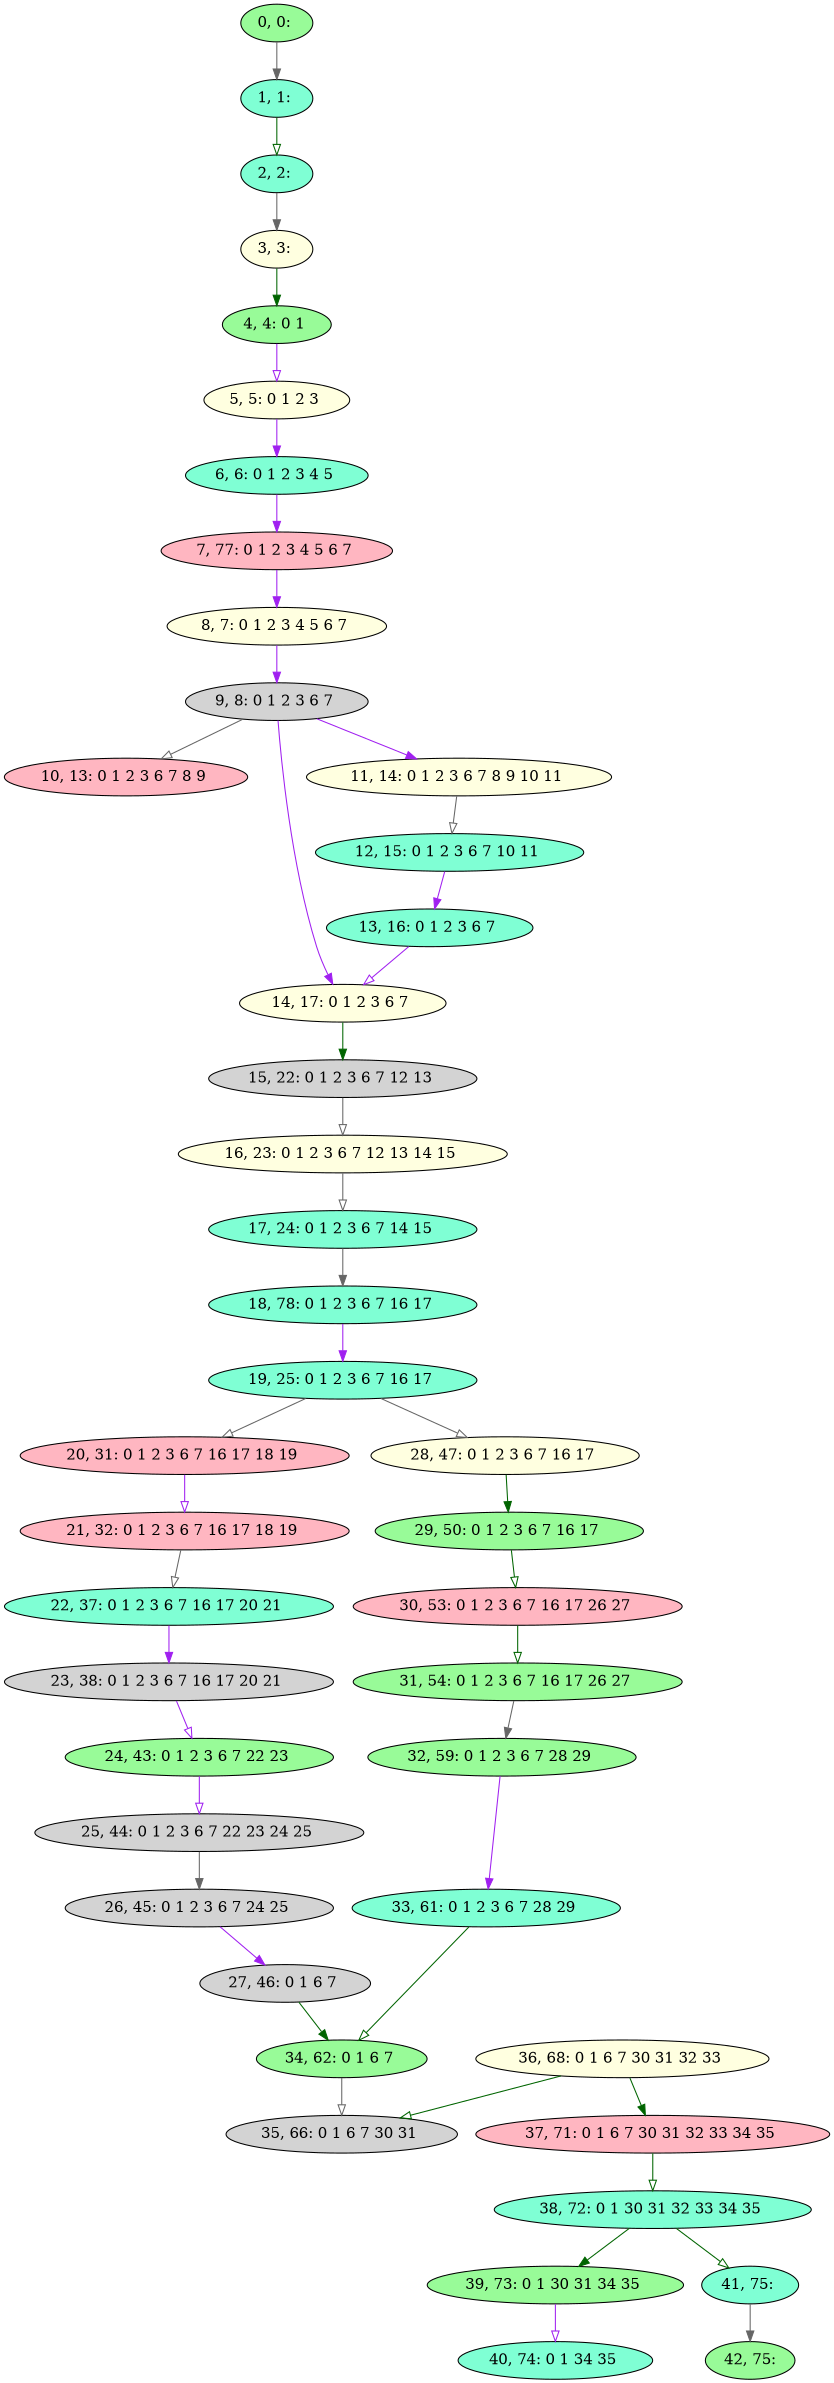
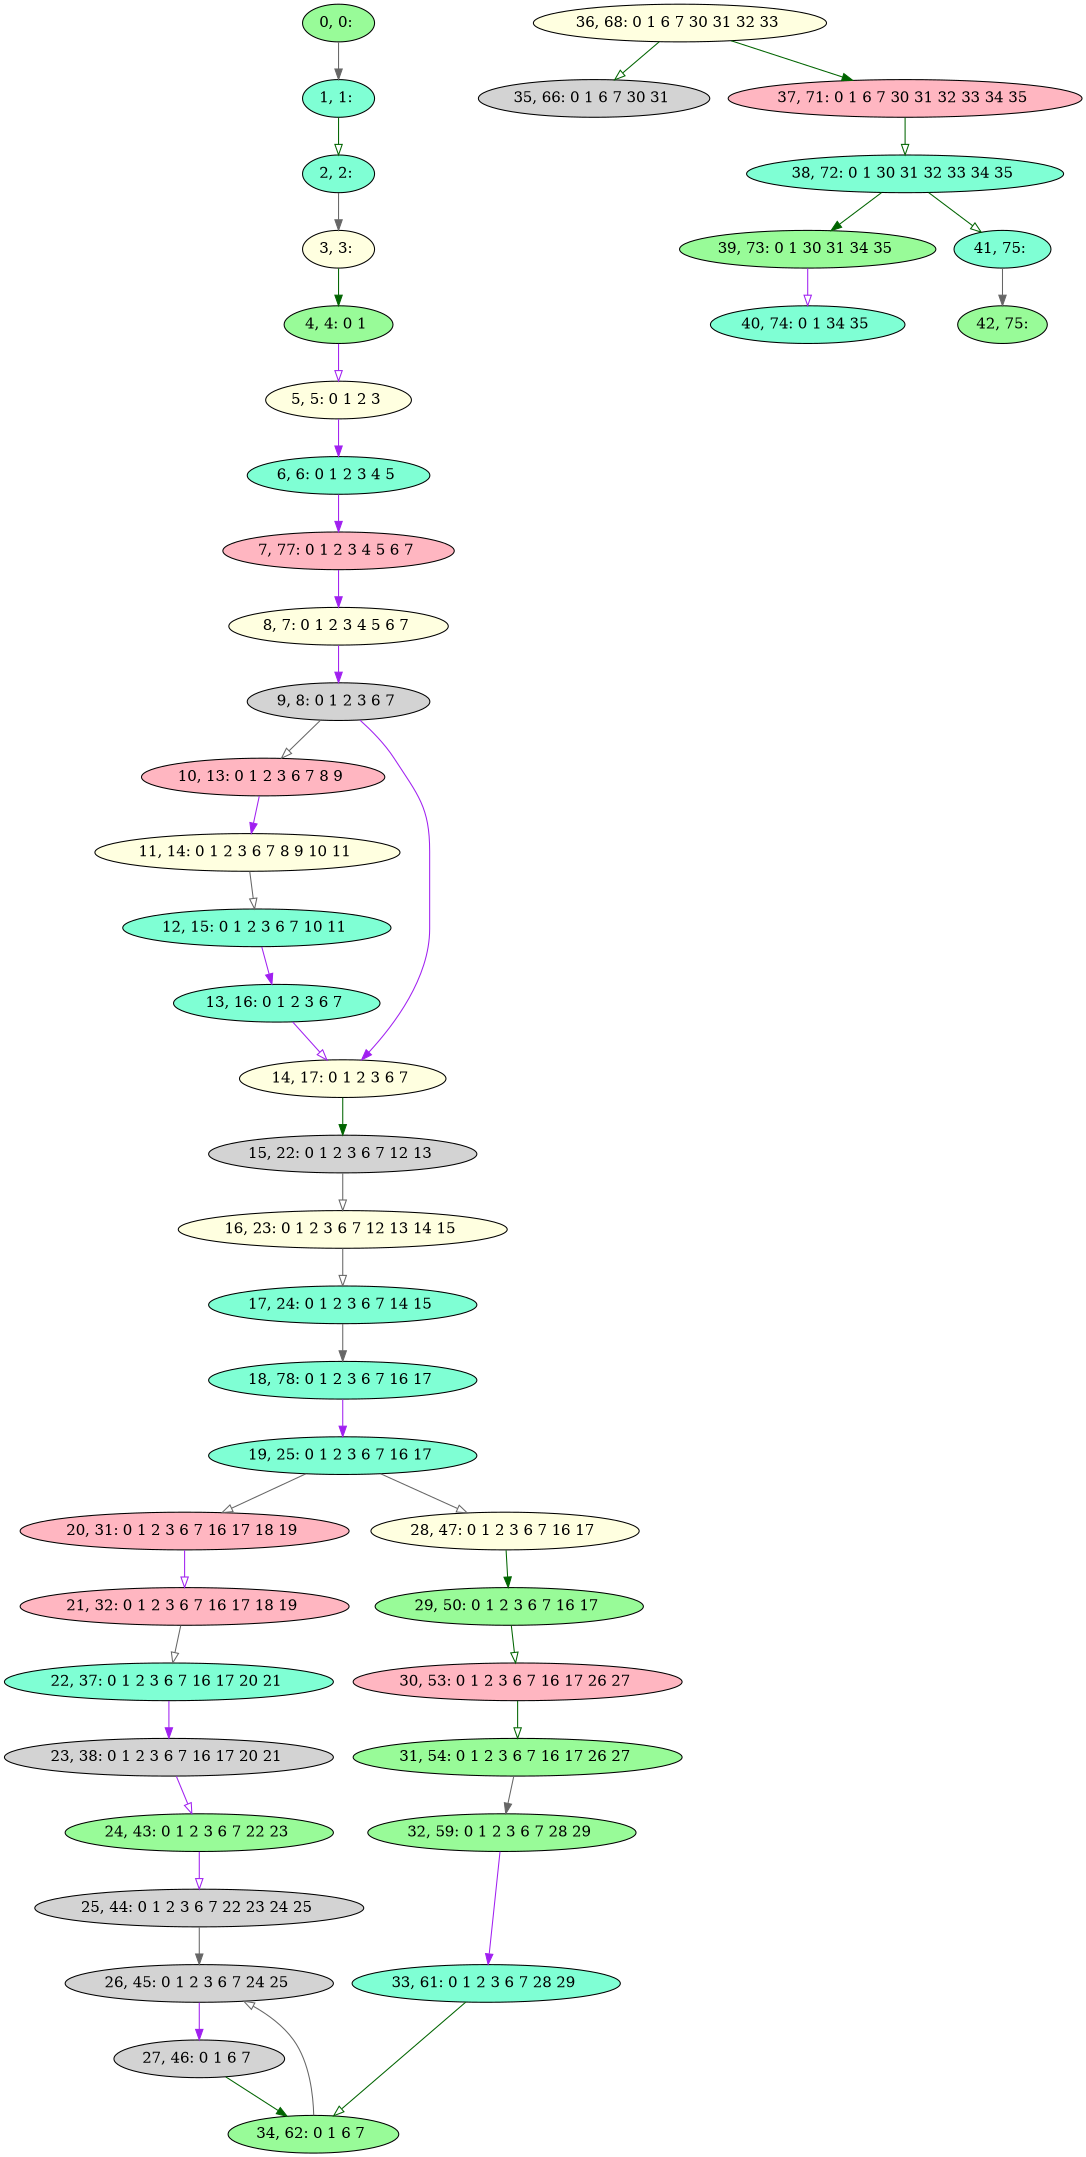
(362, 737) -> (256, 810)
(342, 2091) -> (300, 2051)
